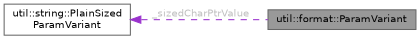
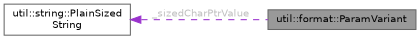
(67, 20) -> (67, 20)
